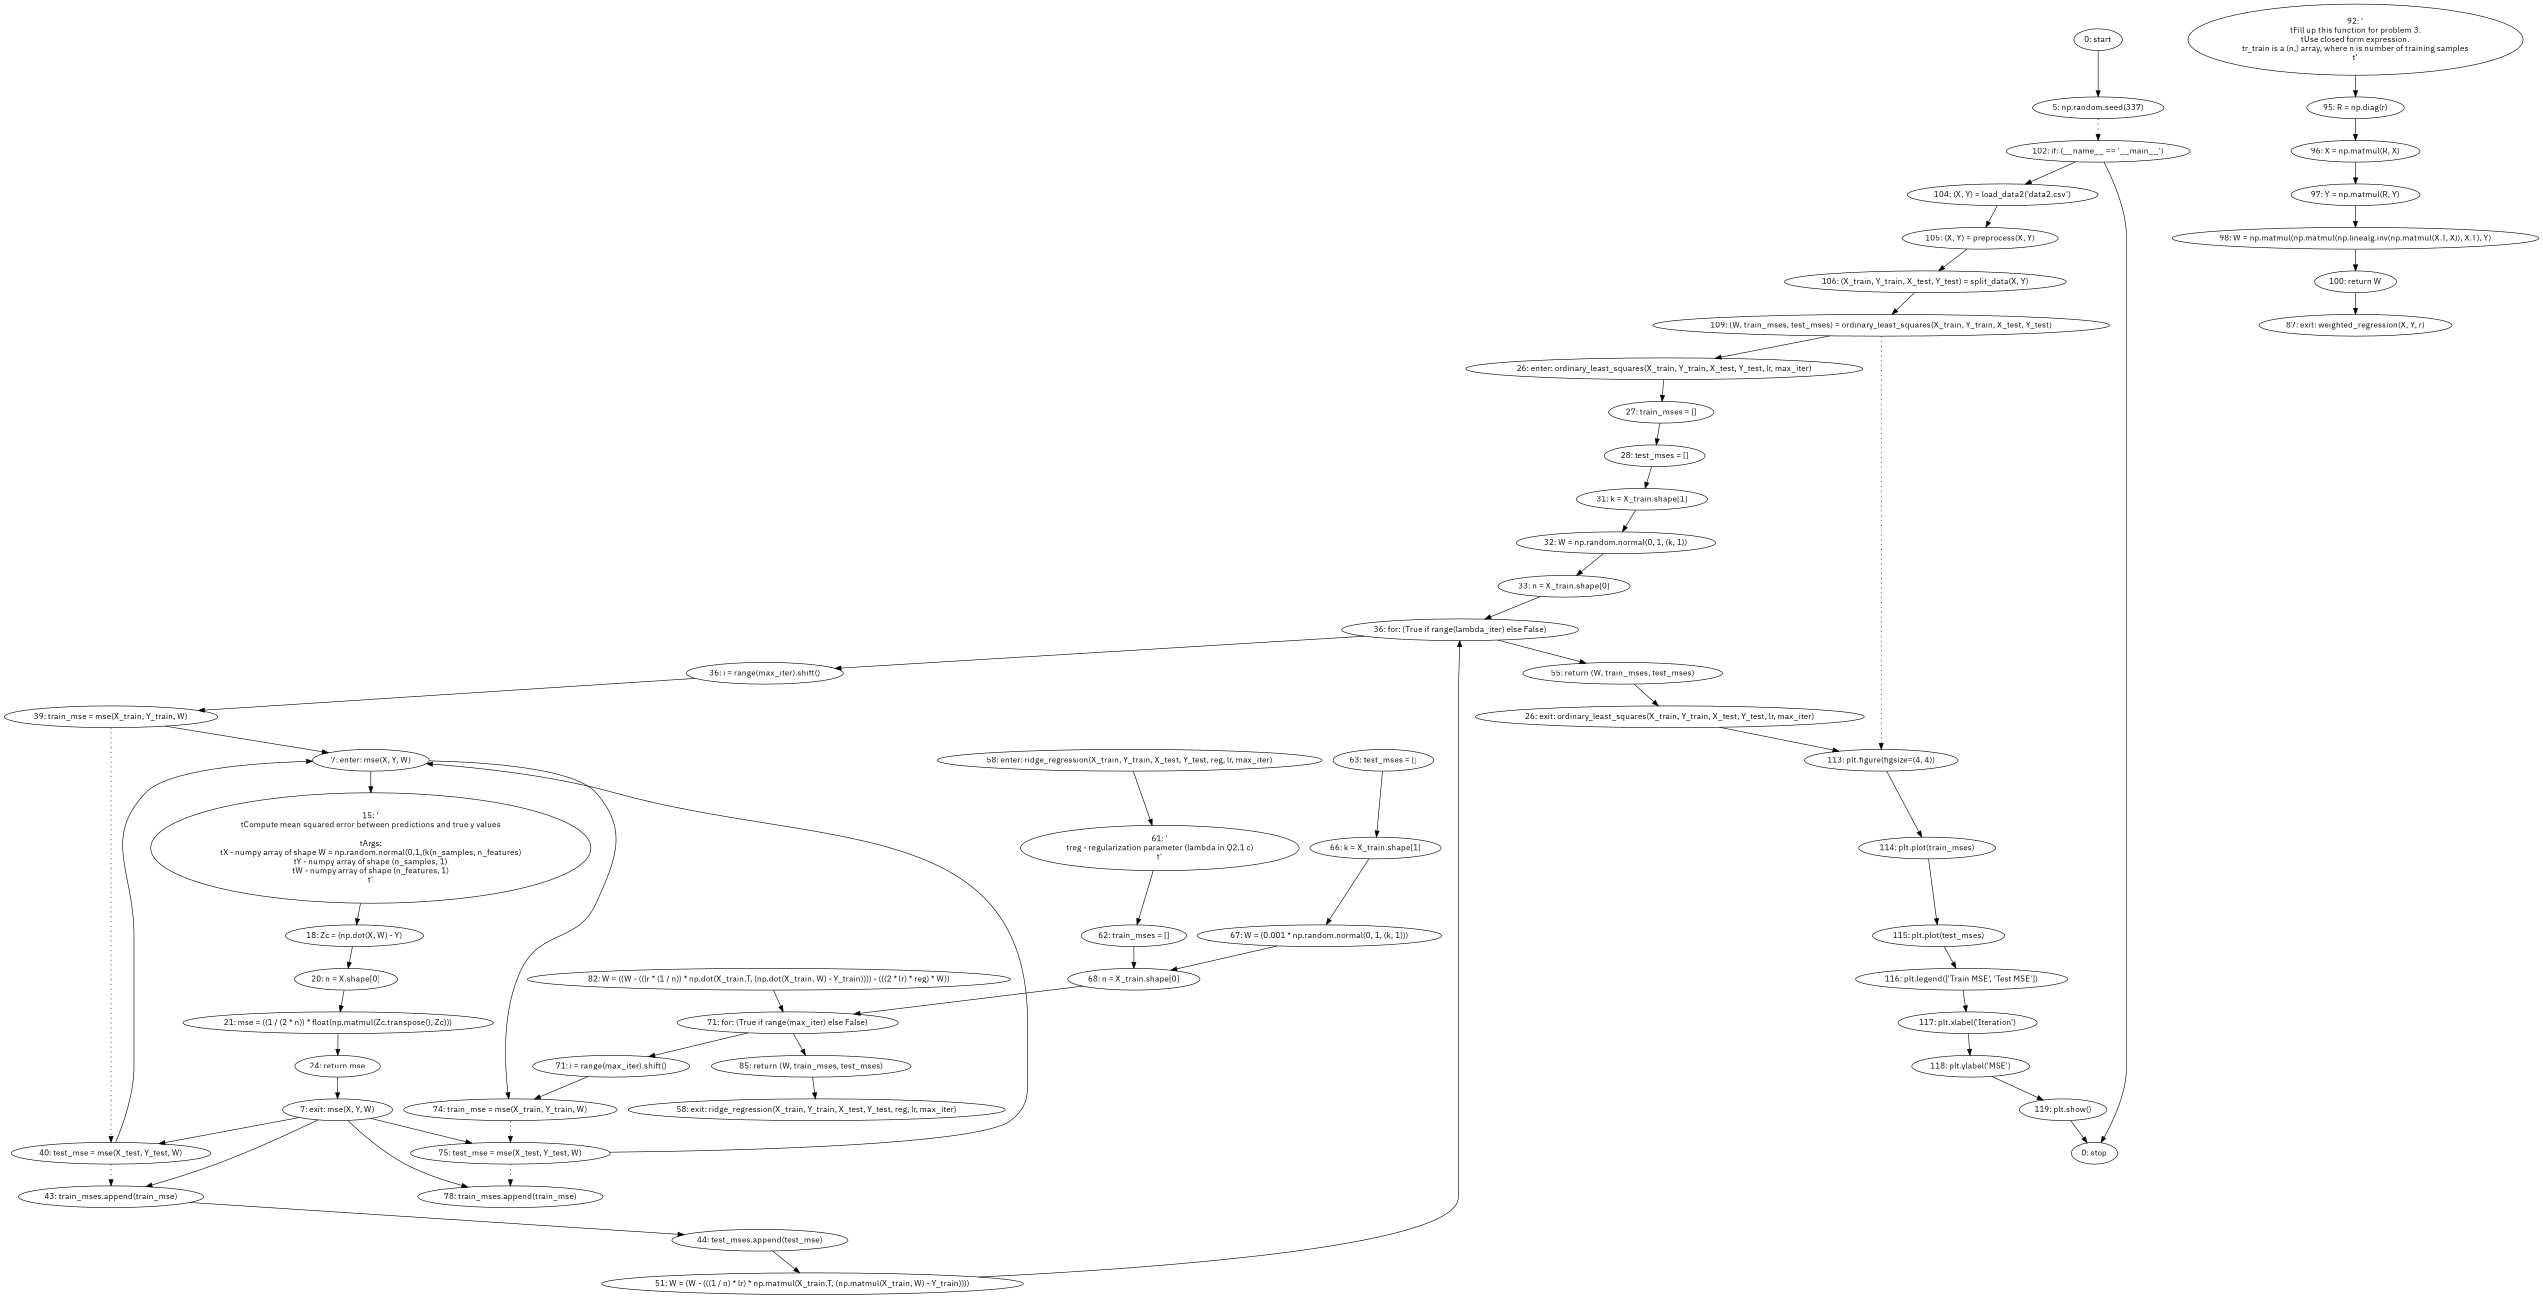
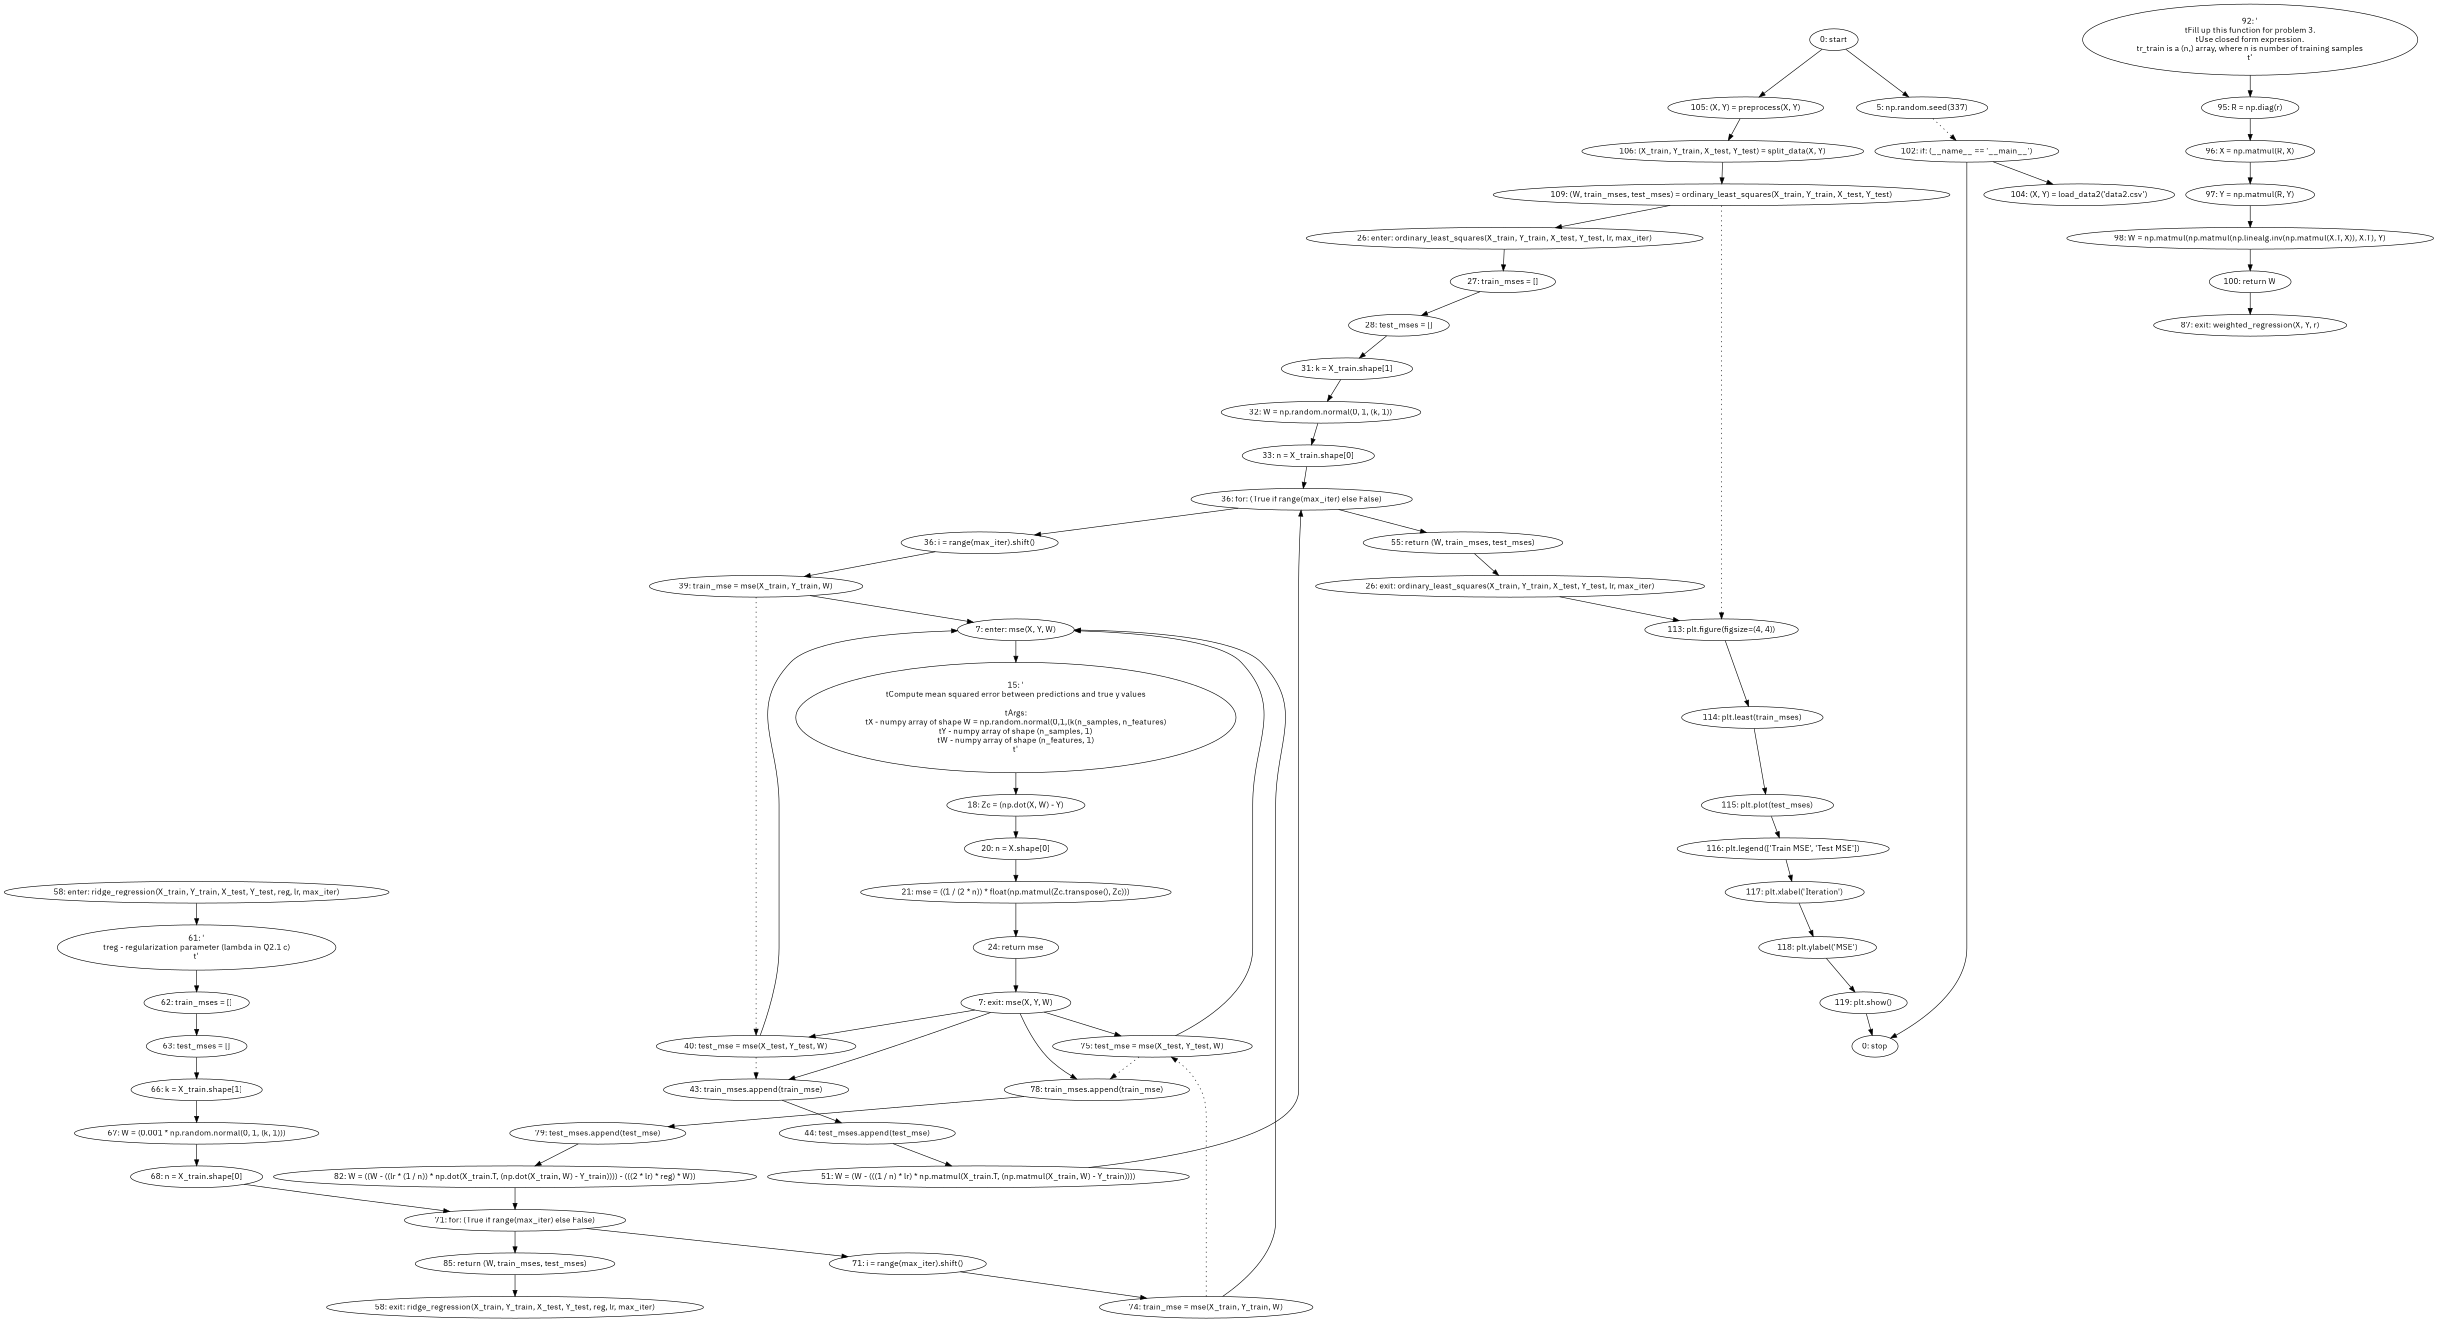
(1993, 214) -> (1793, 71)
(1460, 630) -> (1302, 499)
(1927, 848) -> (1752, 718)
(609, 874) -> (1276, 893)
(1134, 955) -> (197, 1022)
none -> (598, 1133)
